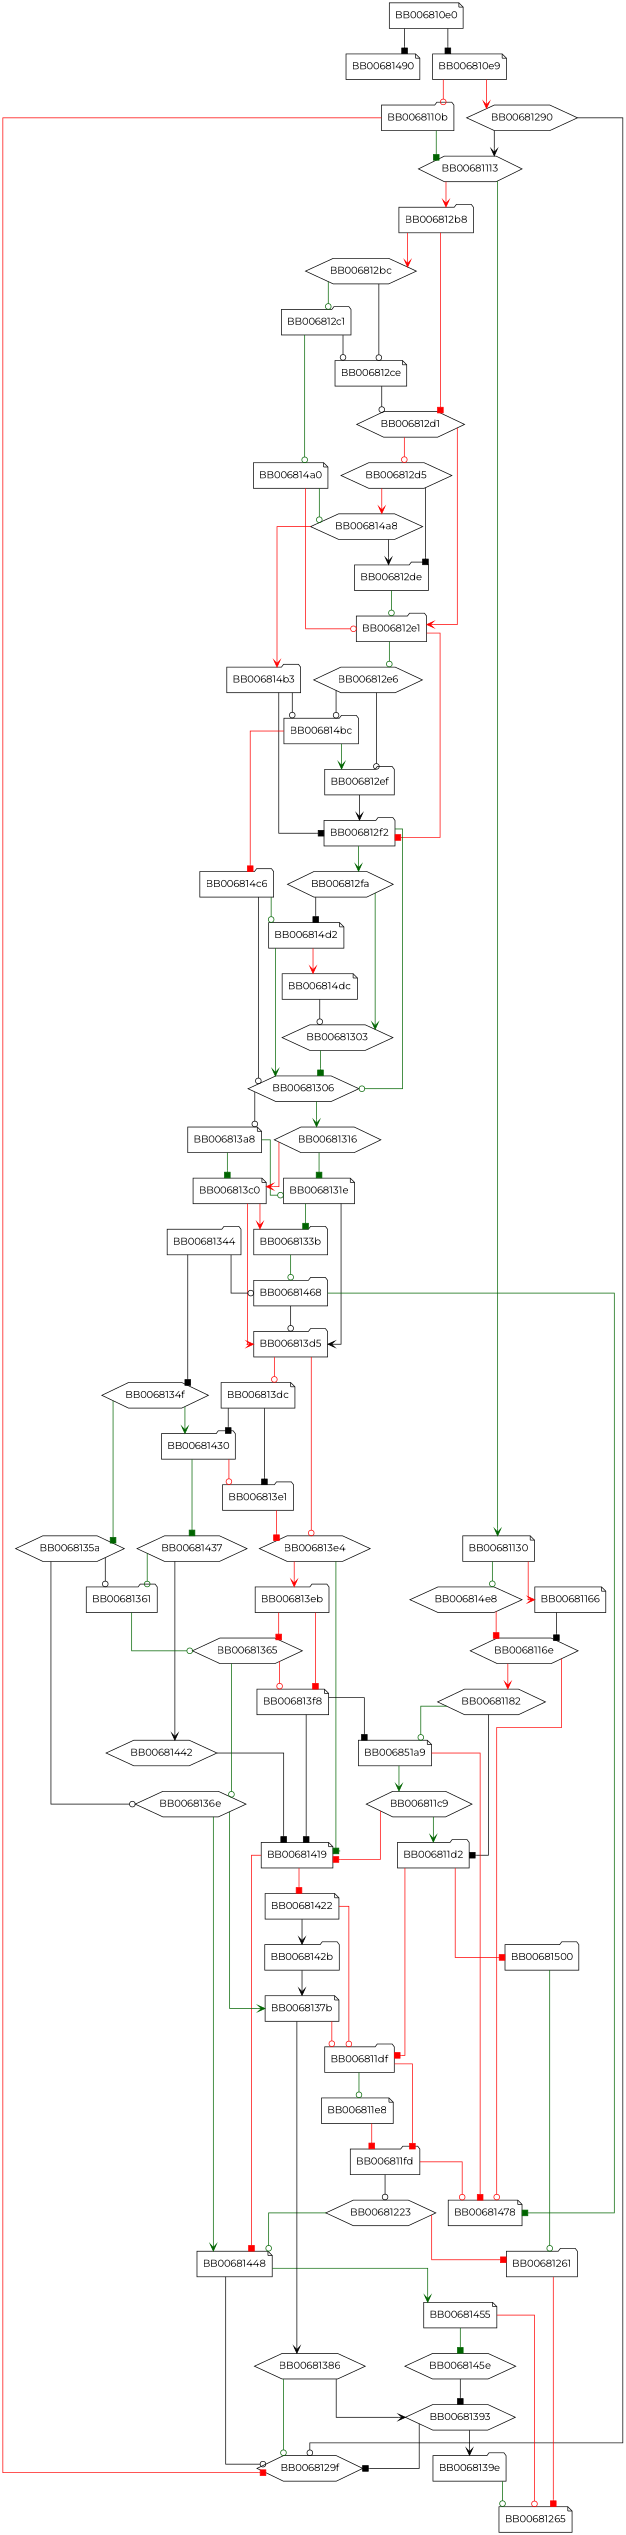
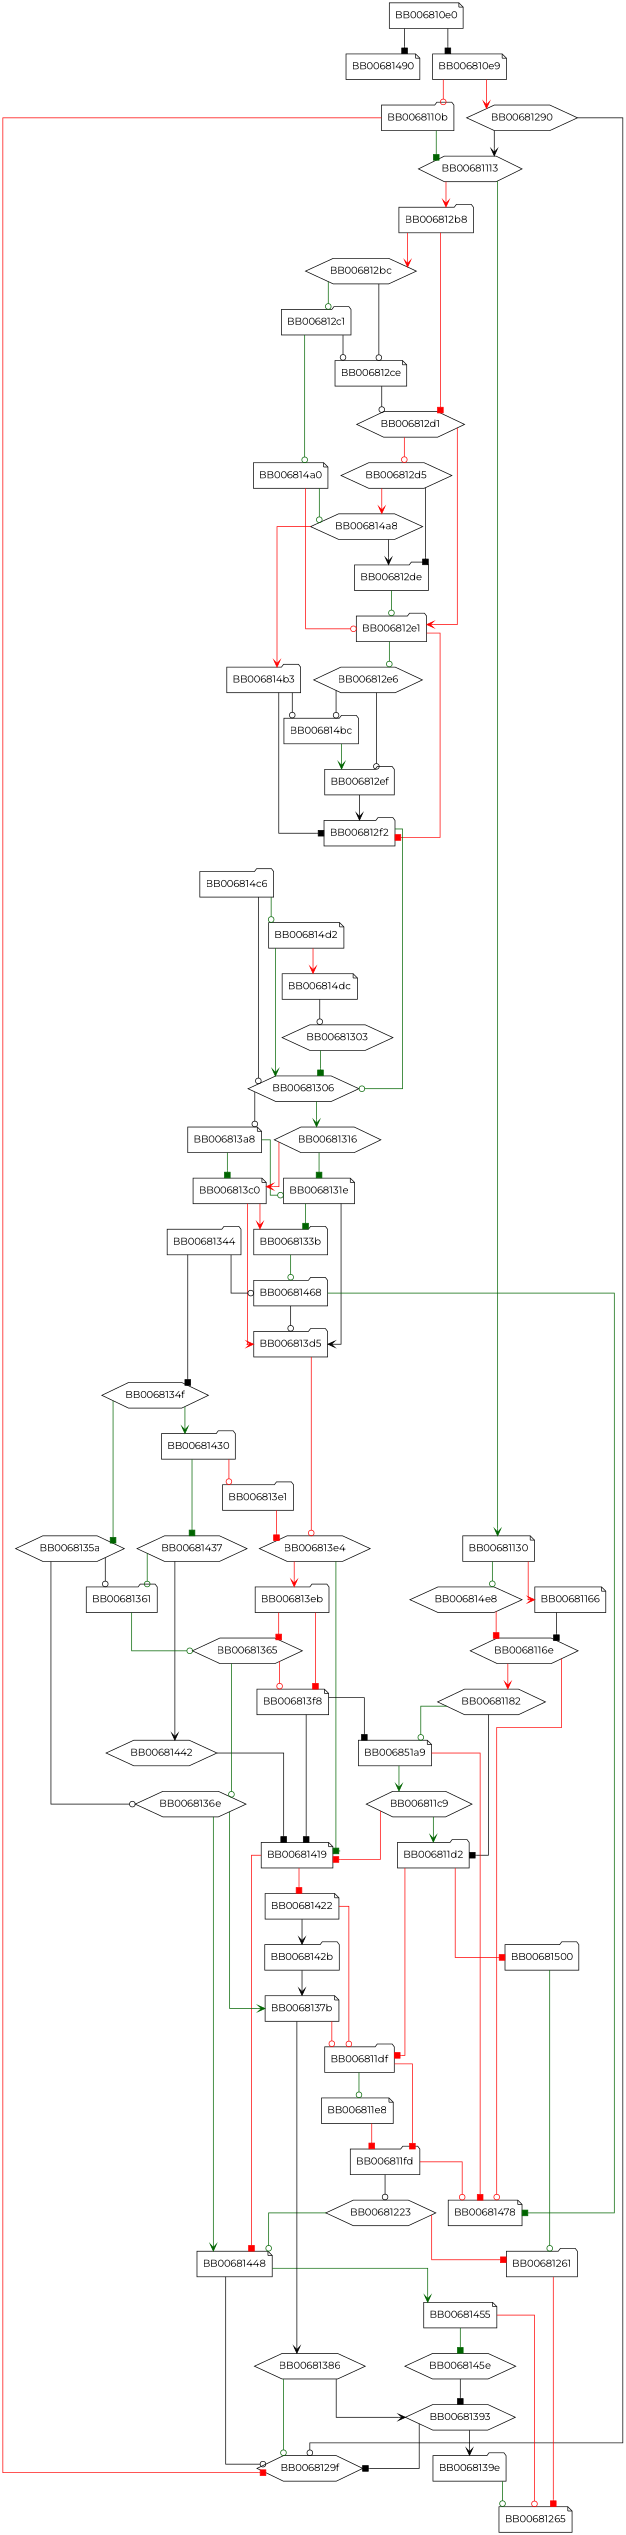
(250, 781) -> none
(340, 884) -> none
(258, 1395) -> none
